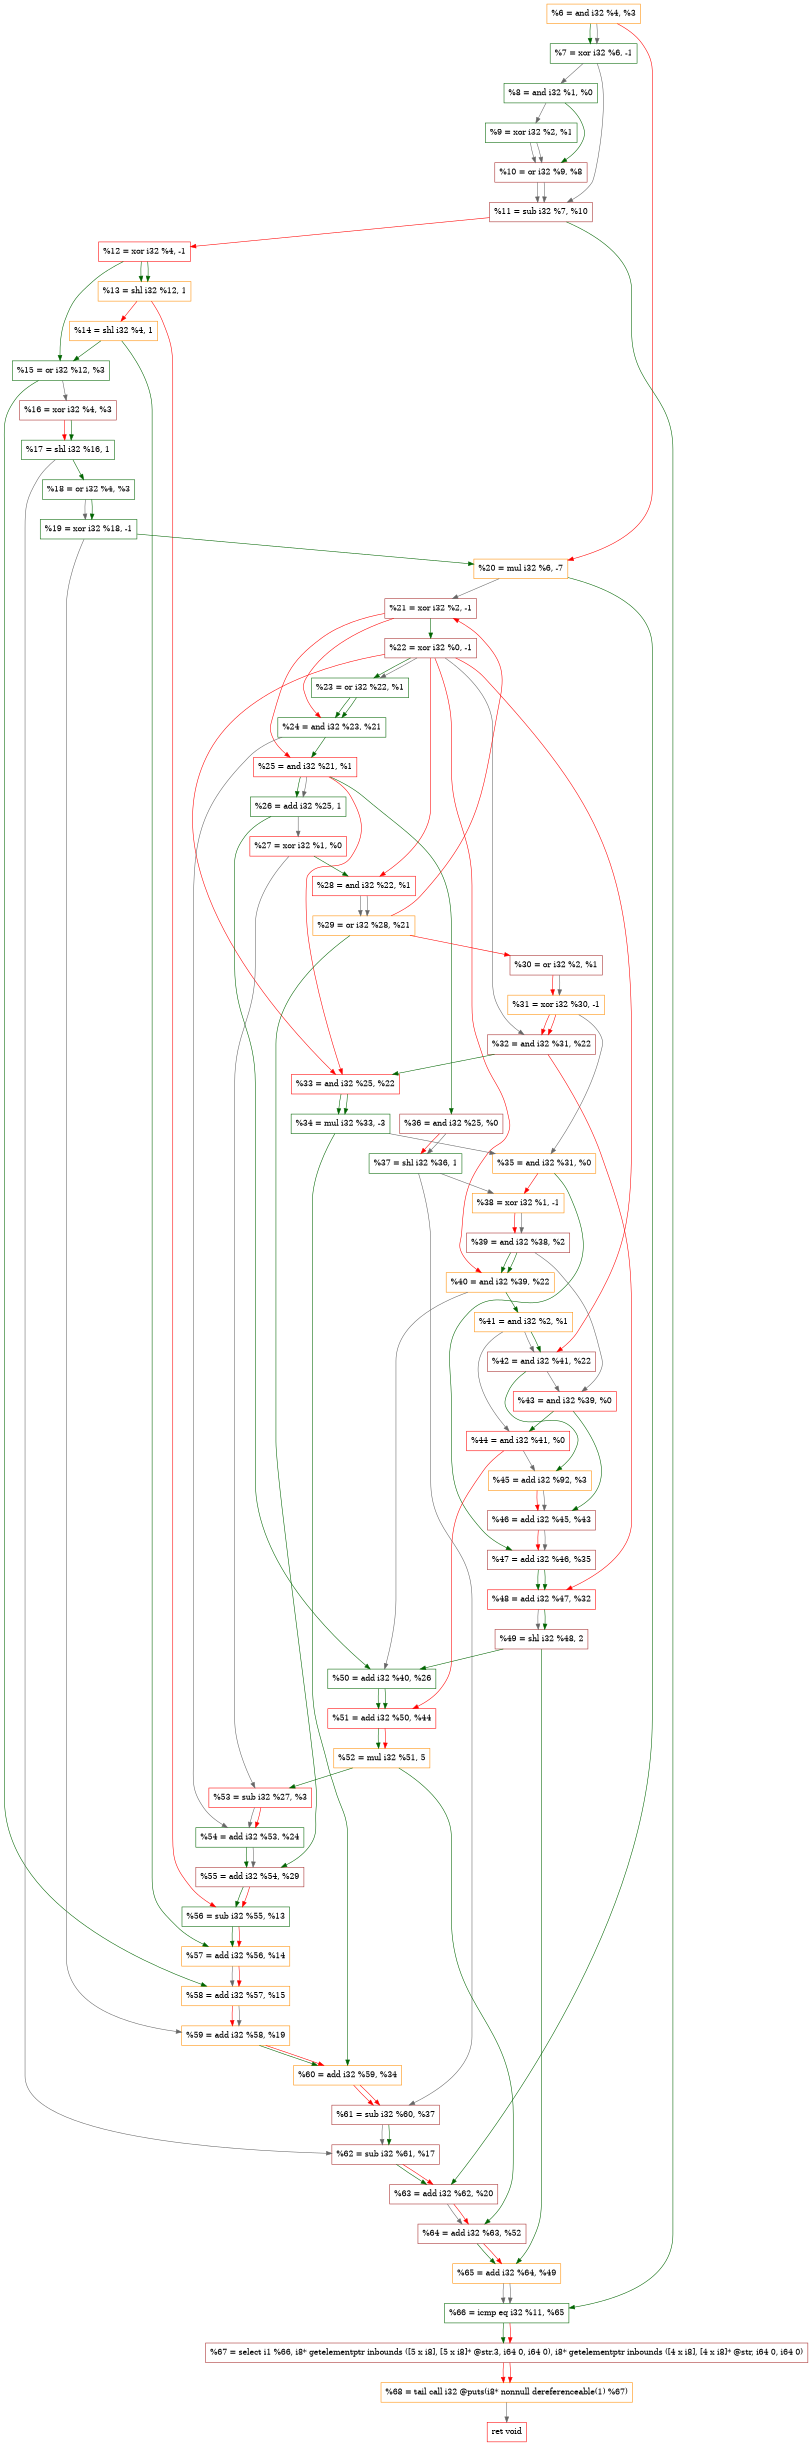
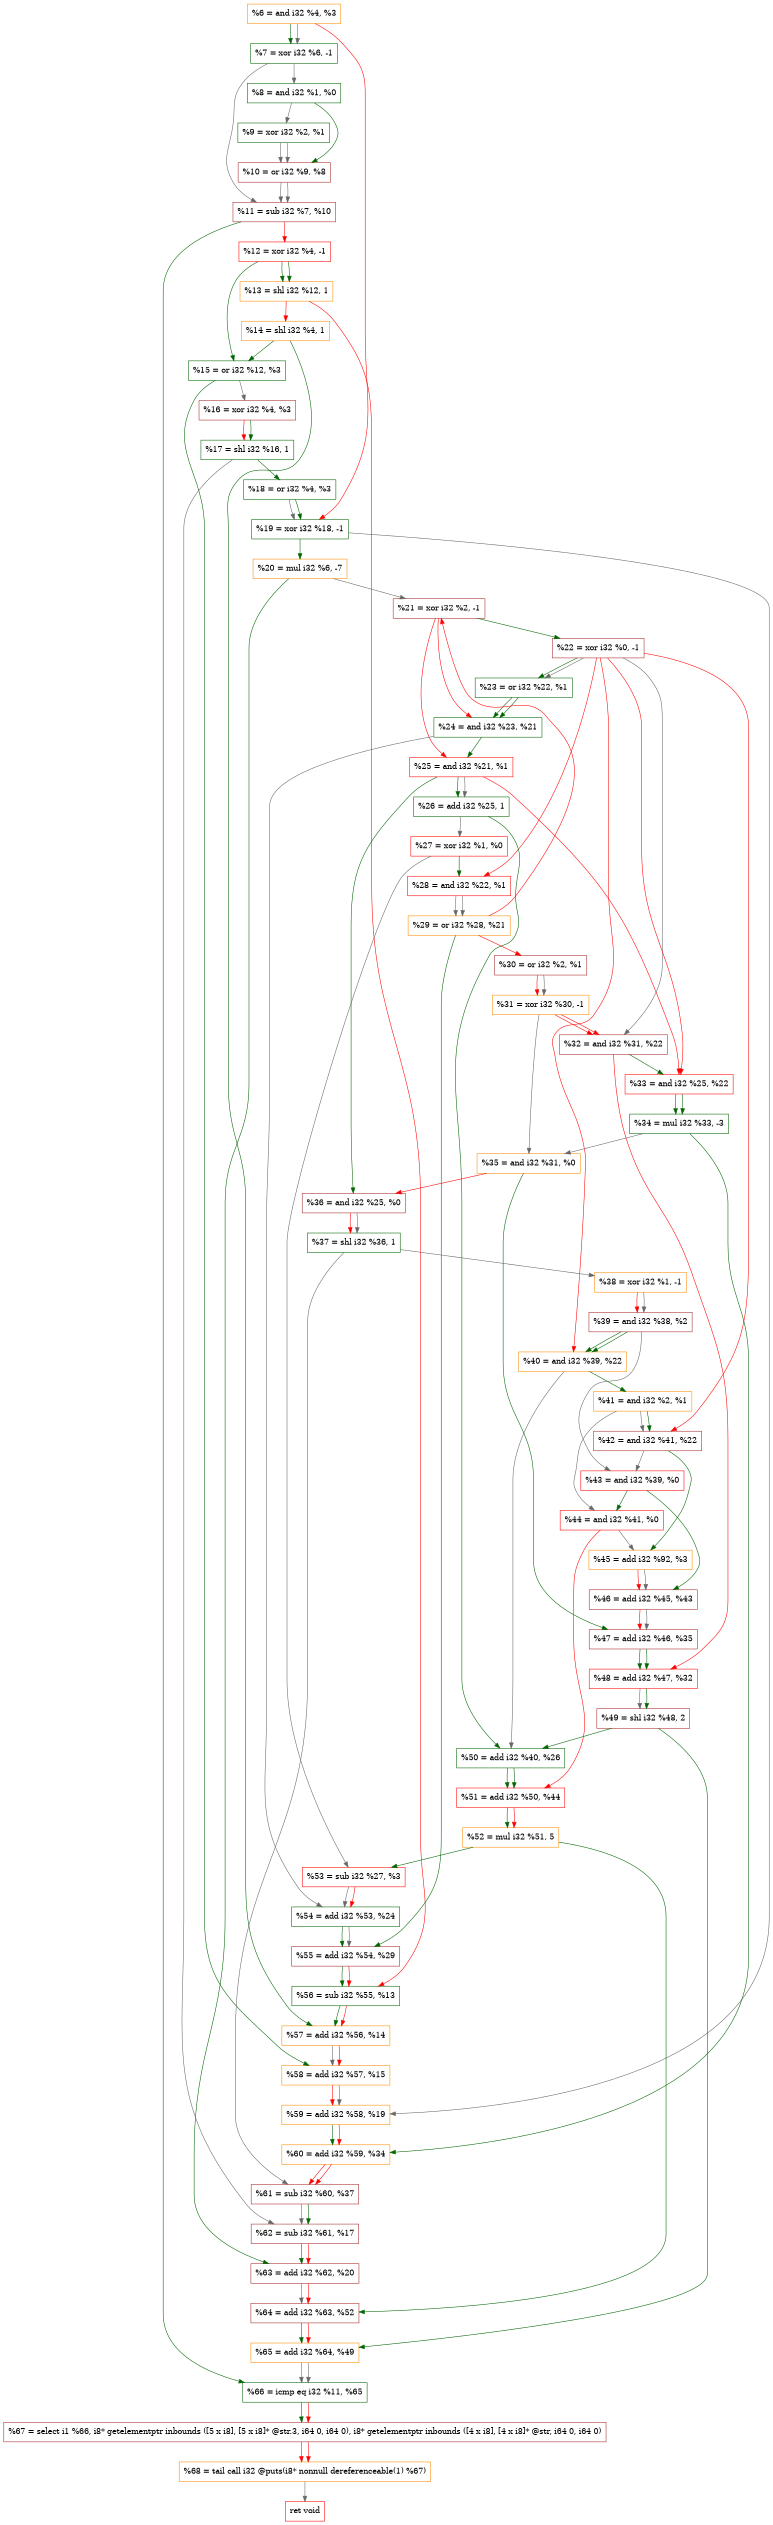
(652, 306) -> (365, 266)
(533, 1181) -> (446, 1182)
